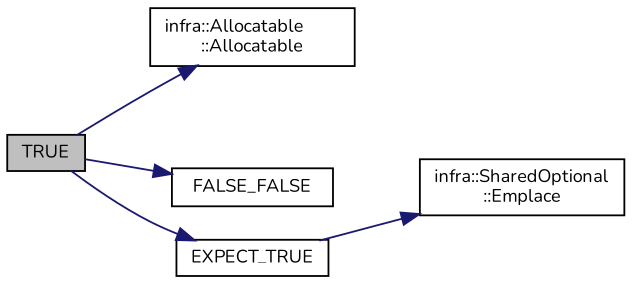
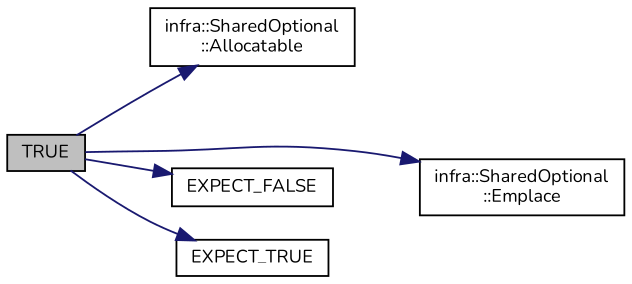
(252, 37) -> (252, 37)
(252, 187) -> (252, 187)
(361, 230) -> (244, 148)
